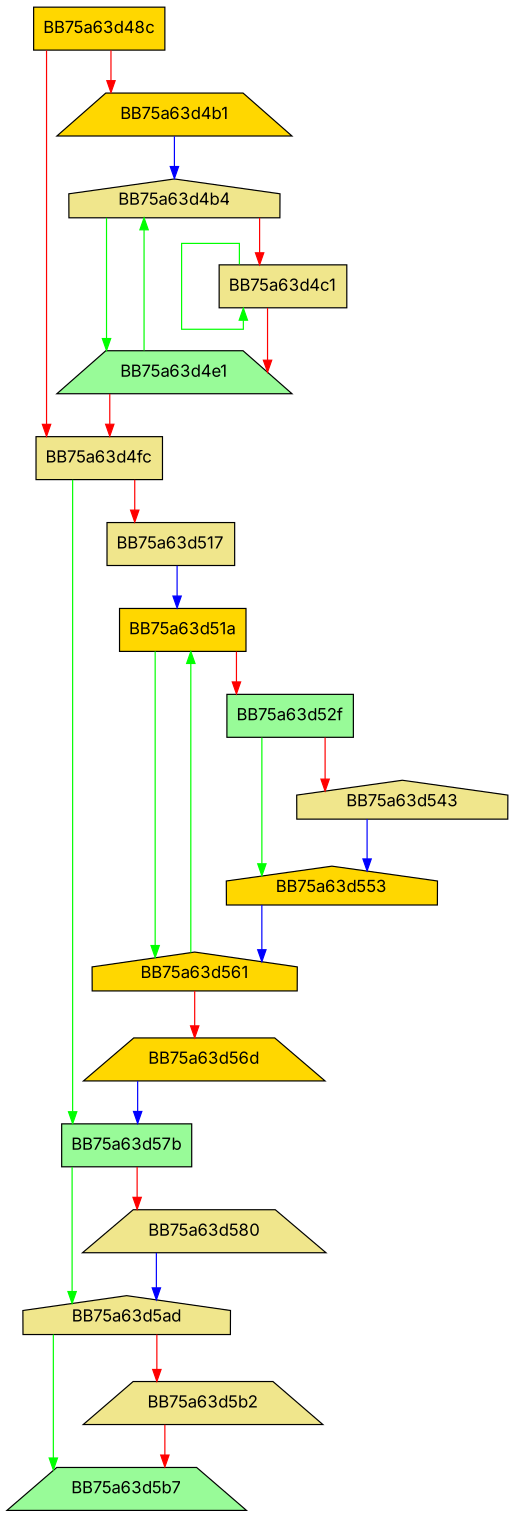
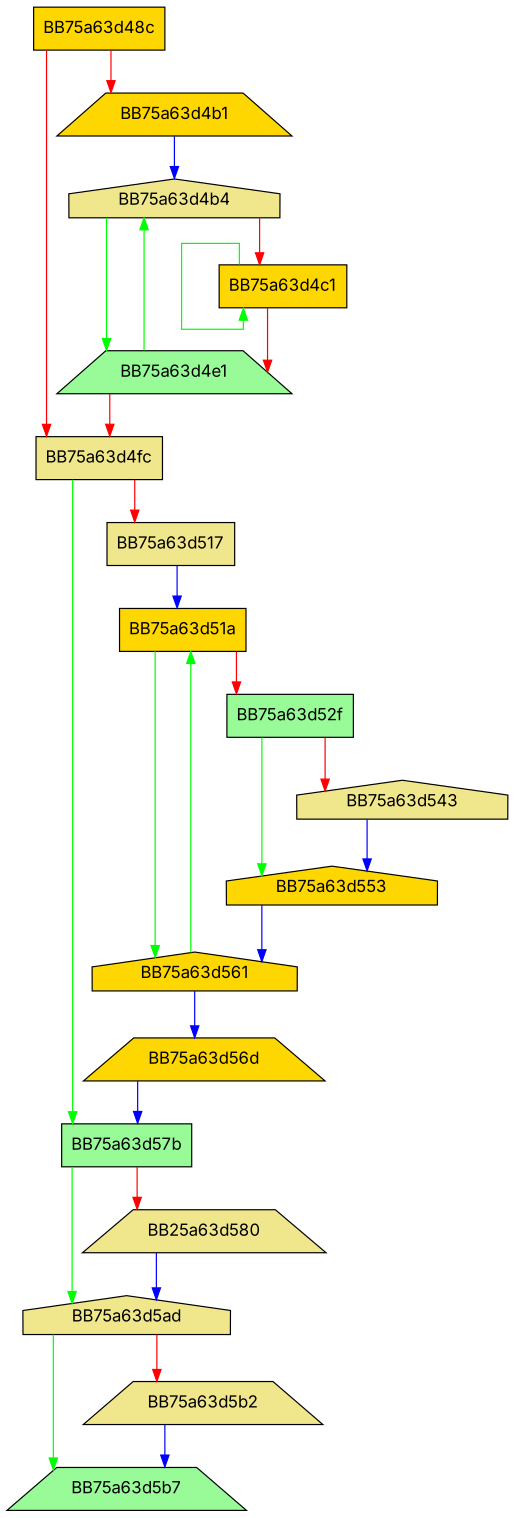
(283, 286) -> (283, 286)
(195, 1008) -> (195, 1008)
(204, 1231) -> (204, 1231)
(165, 1440) -> (165, 1440)
